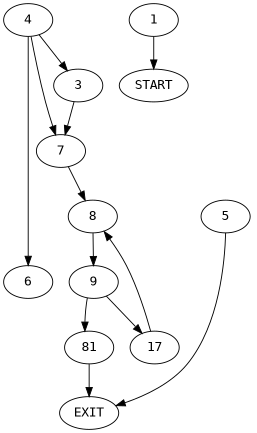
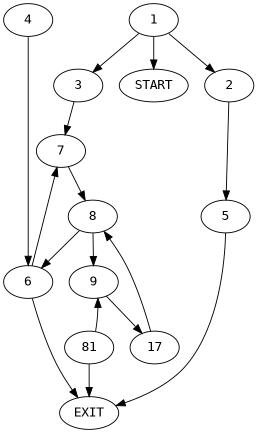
(50, 49) -> (119, 50)
(40, 82) -> (43, 221)
none -> (229, 86)
none -> (64, 246)
(86, 310) -> (97, 320)
none -> (48, 346)
